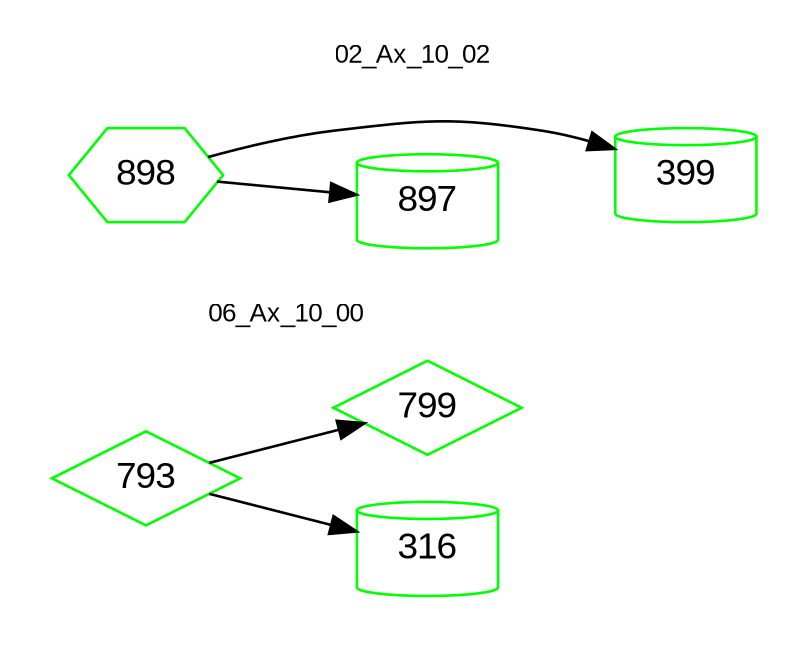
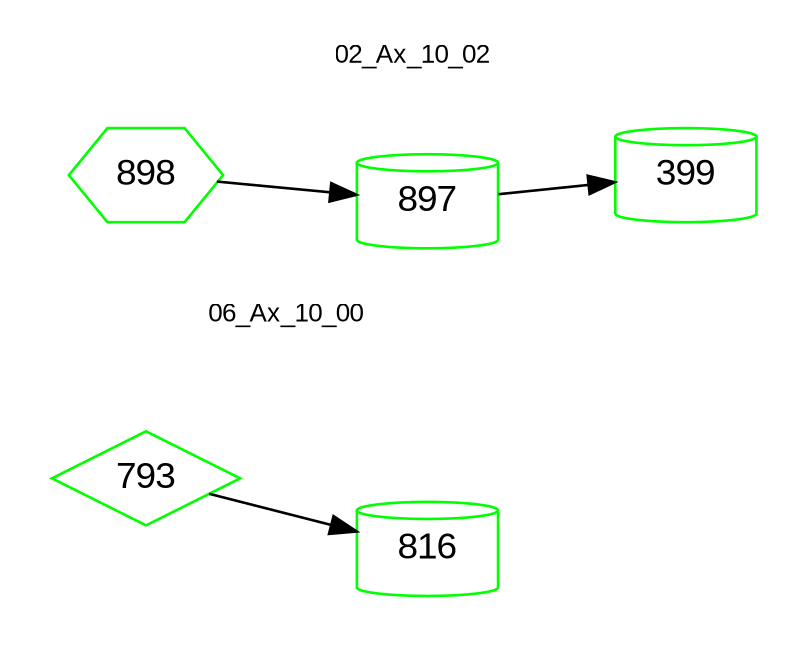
(398, 124) -> (543, 190)
(427, 408) -> none
(427, 549) -> (427, 549)
